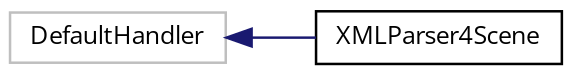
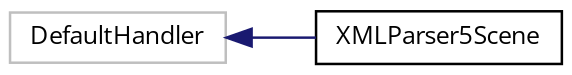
(439, 38) -> (439, 38)
